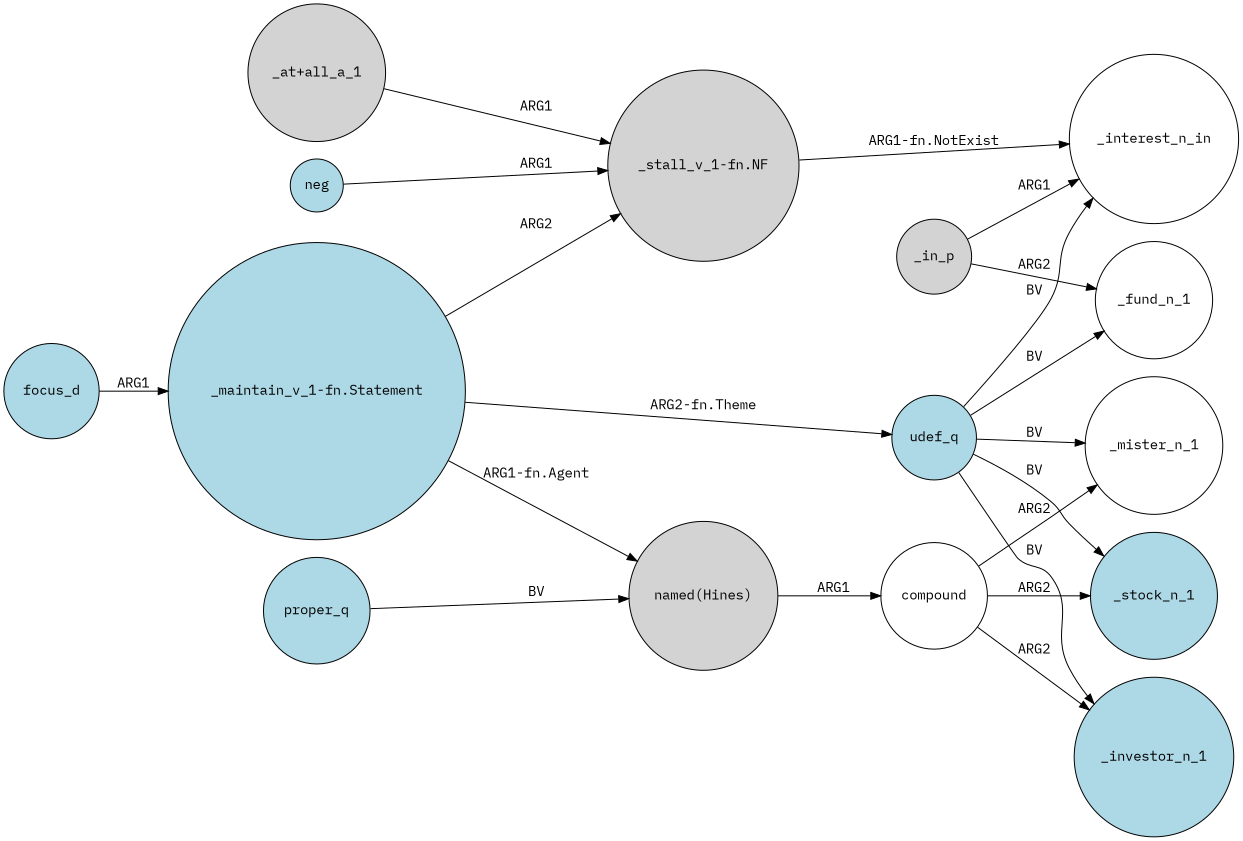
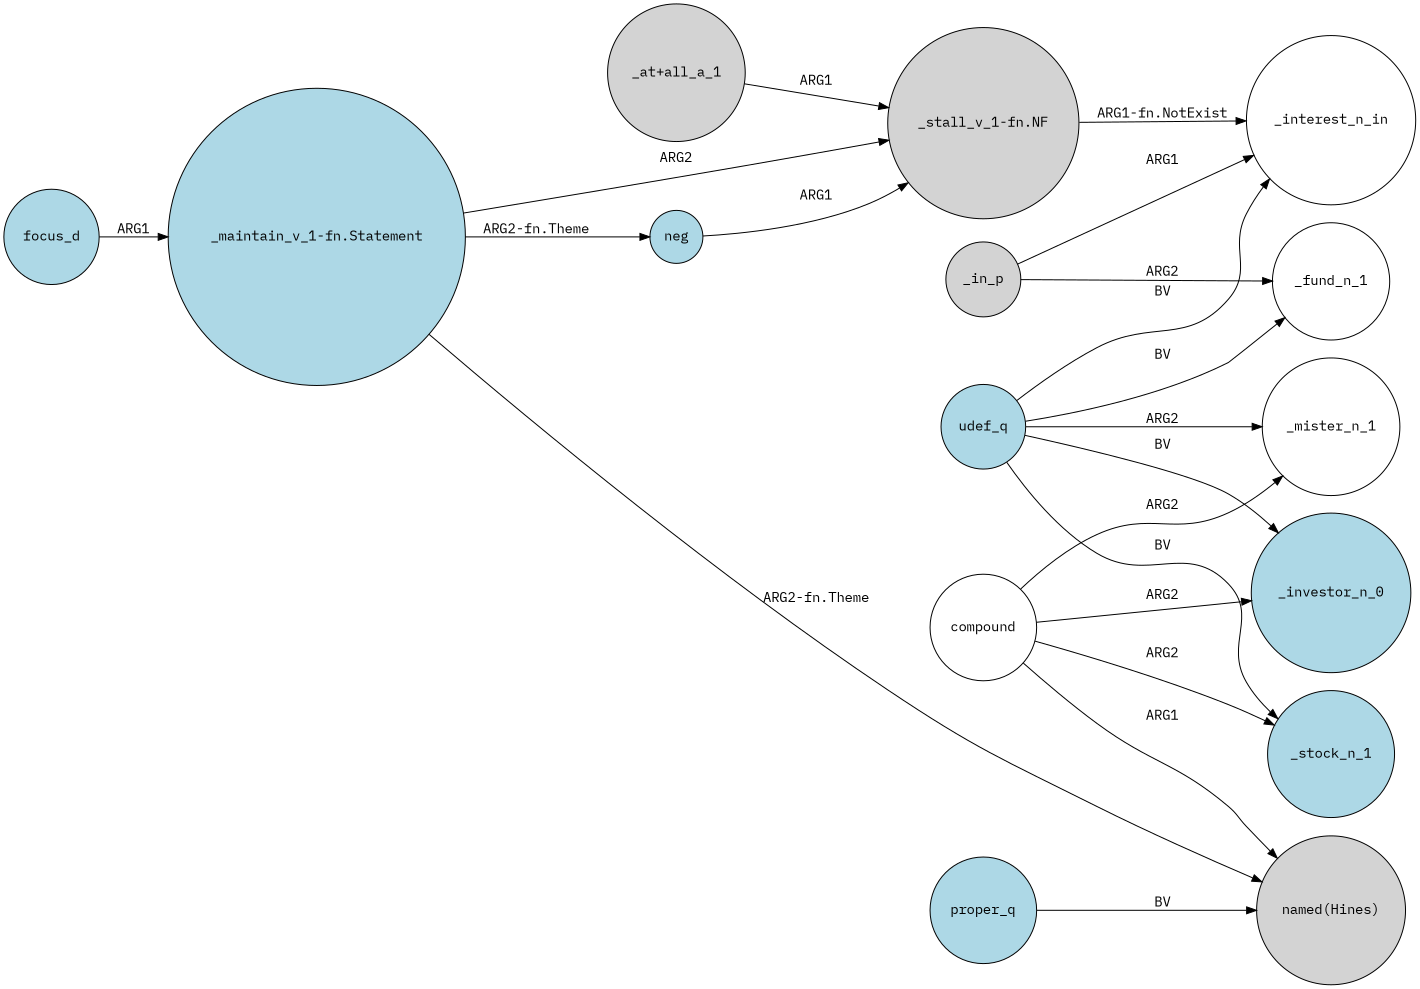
(673, 418) -> (553, 237)
(1034, 433) -> (1163, 419)
(536, 474) -> (816, 598)
(824, 596) -> (1149, 756)
(1154, 757) -> (1331, 593)
